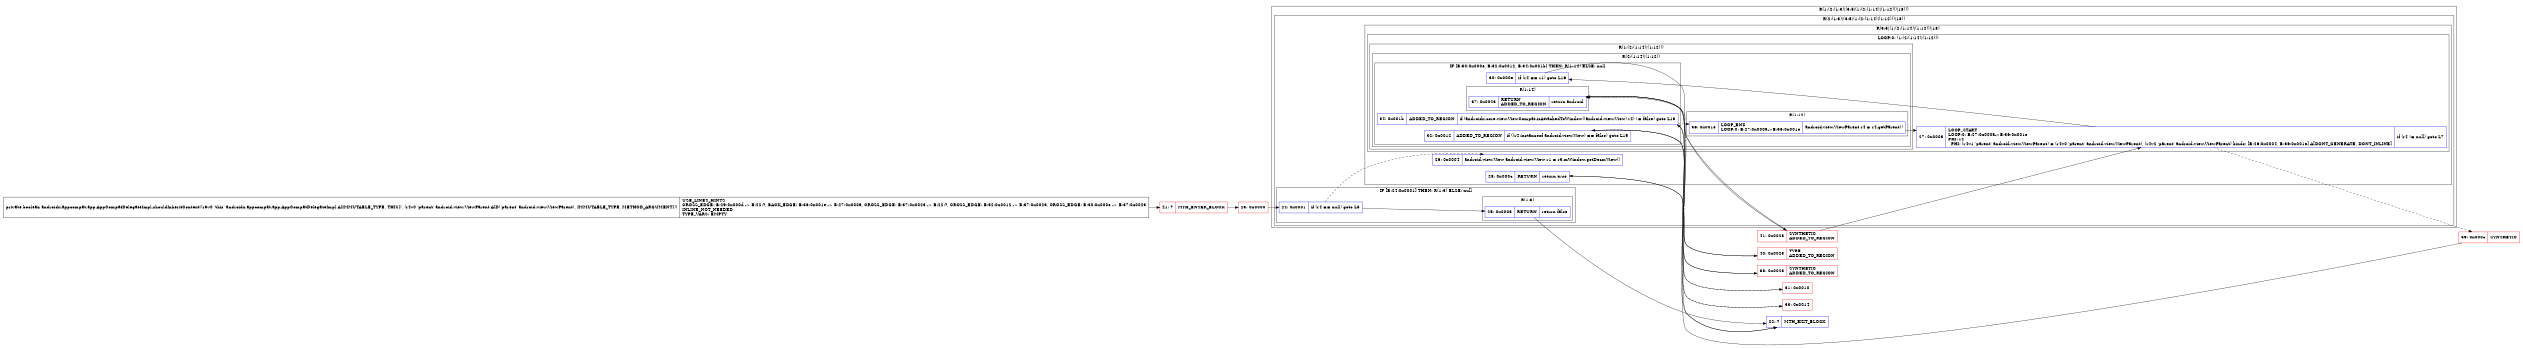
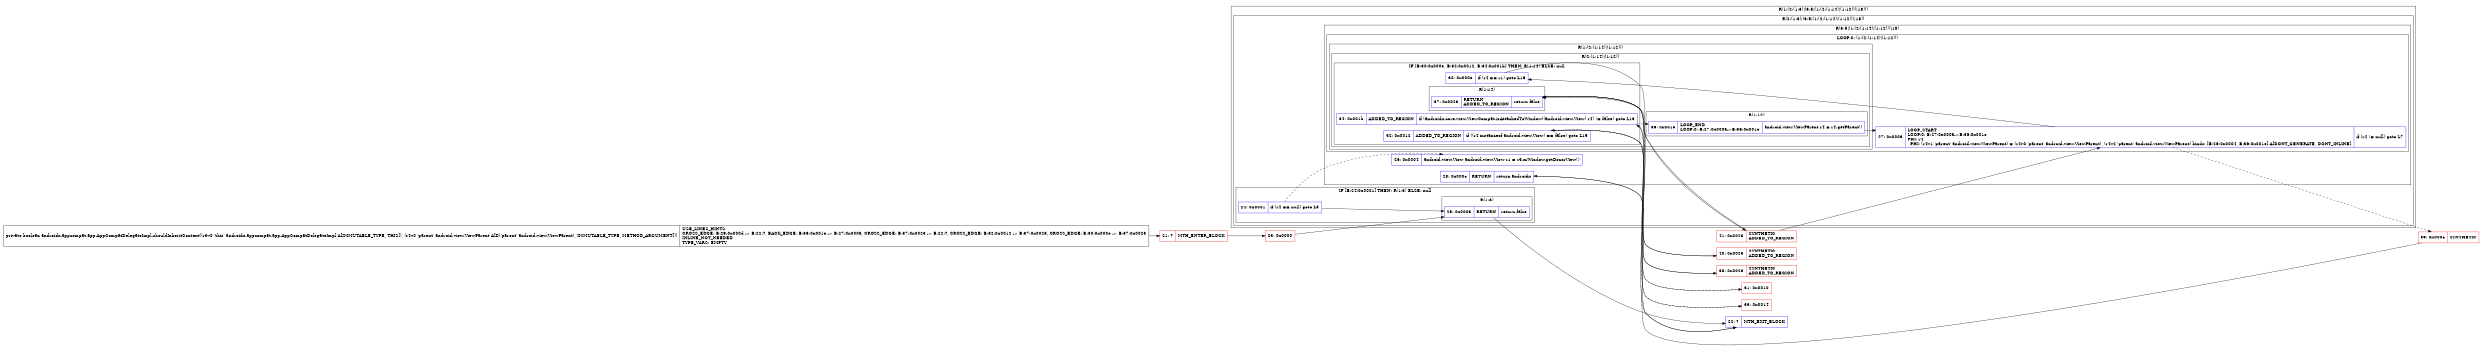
(1568, 102) -> (1527, 102)
(1555, 176) -> (1514, 176)
(1272, 207) -> (1335, 230)
(1795, 251) -> (1762, 251)
